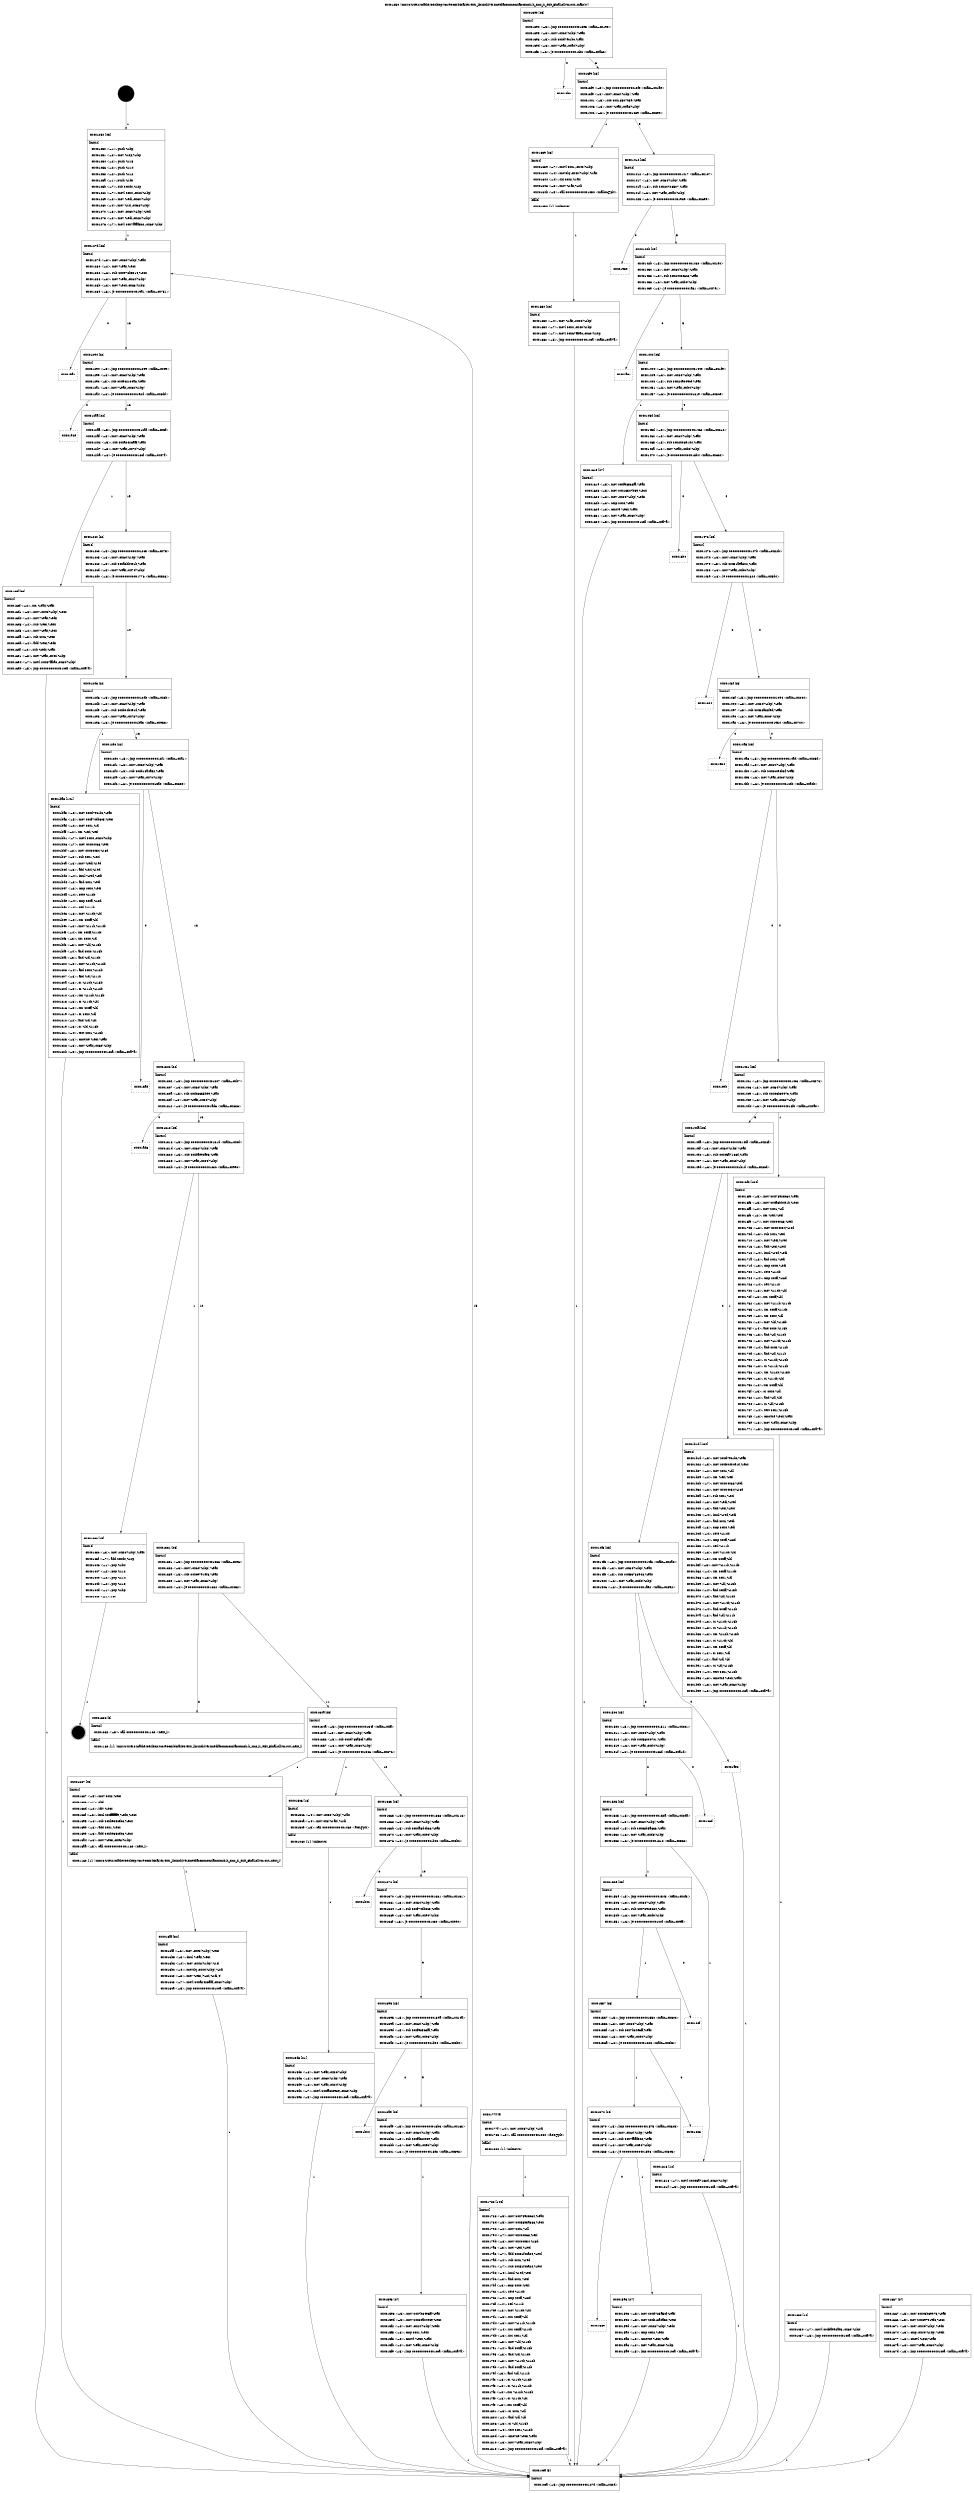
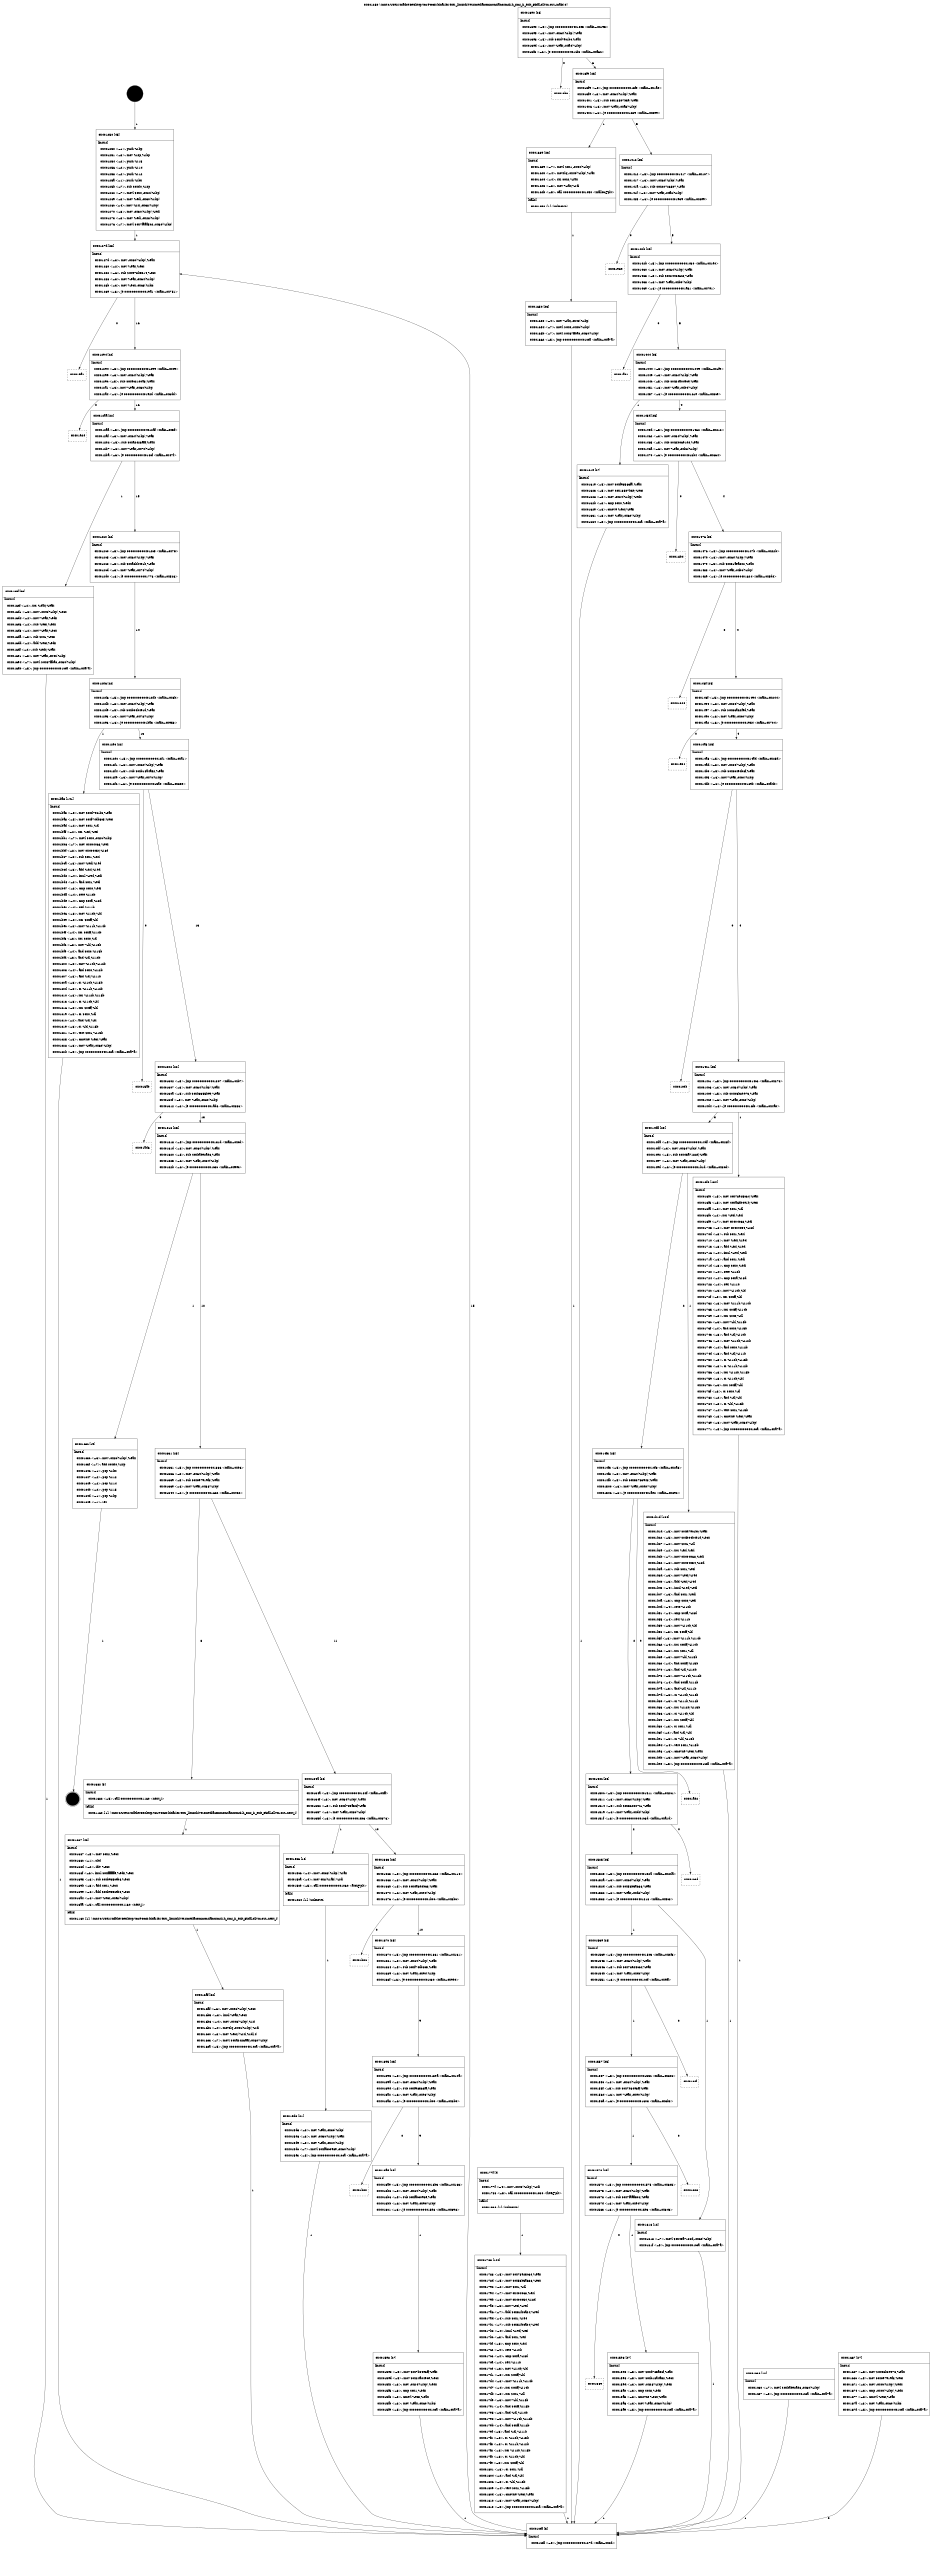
(289, 1766) -> (185, 1826)
(744, 2177) -> (728, 2193)
